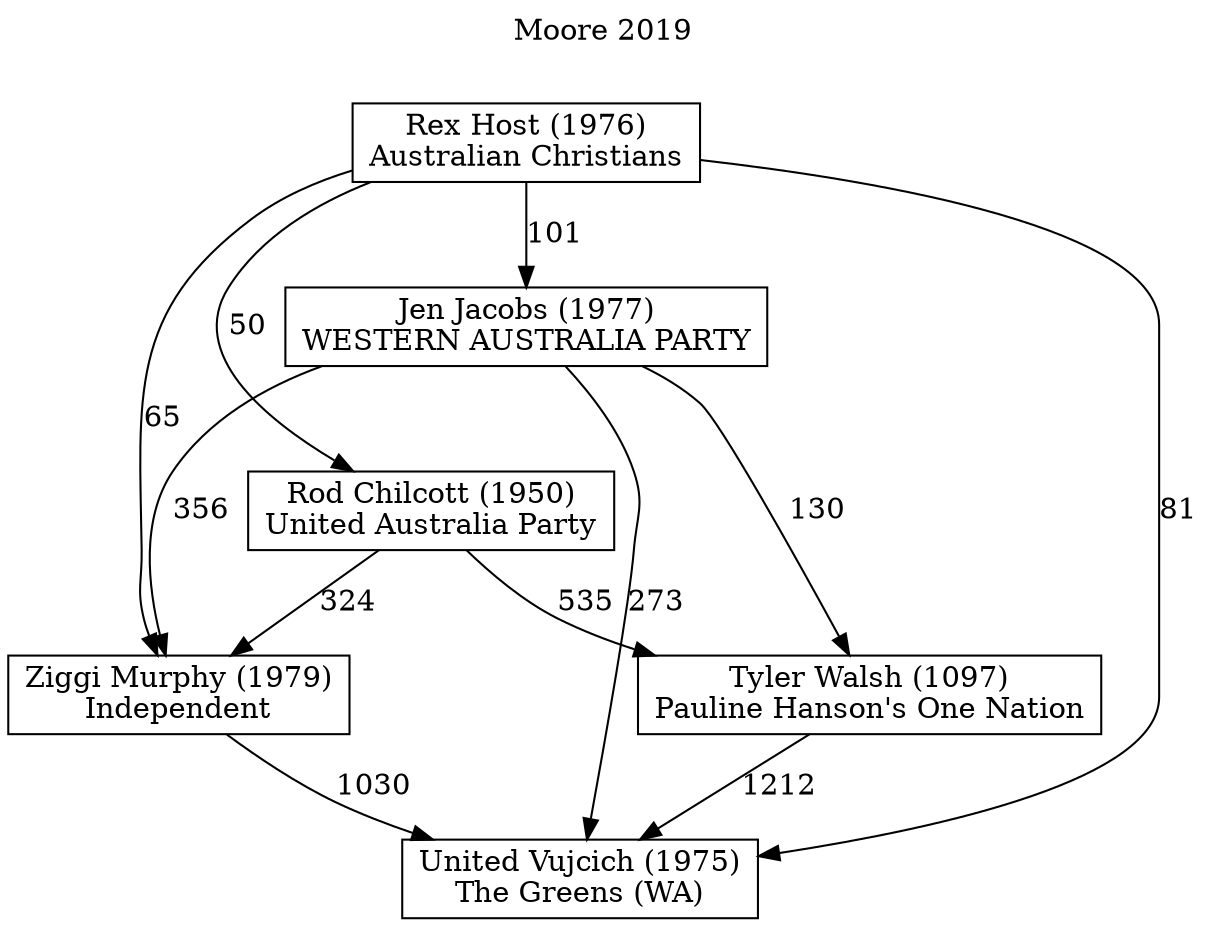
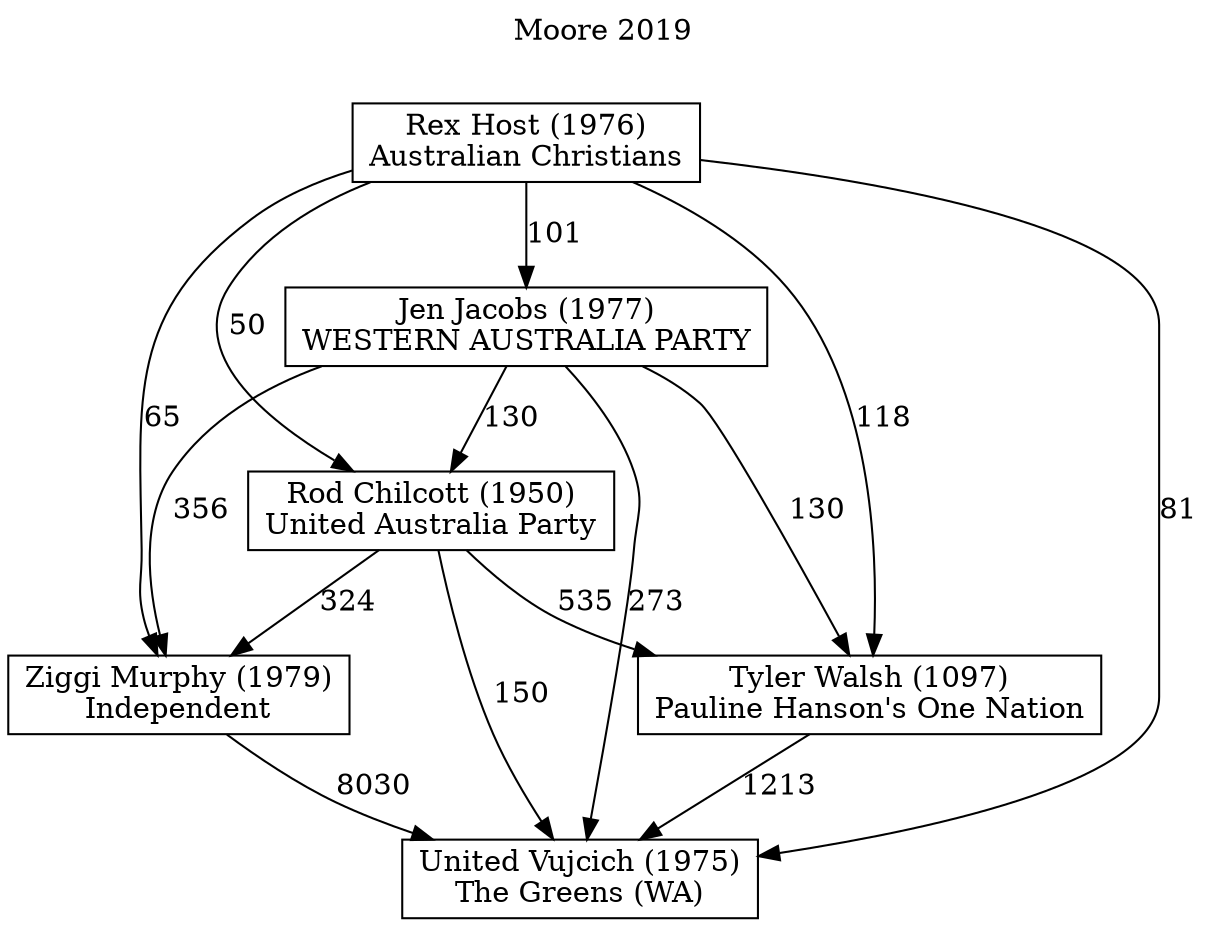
none -> (833, 363)
none -> (484, 410)
none -> (477, 691)
(374, 787) -> (374, 787)
(780, 787) -> (780, 787)
